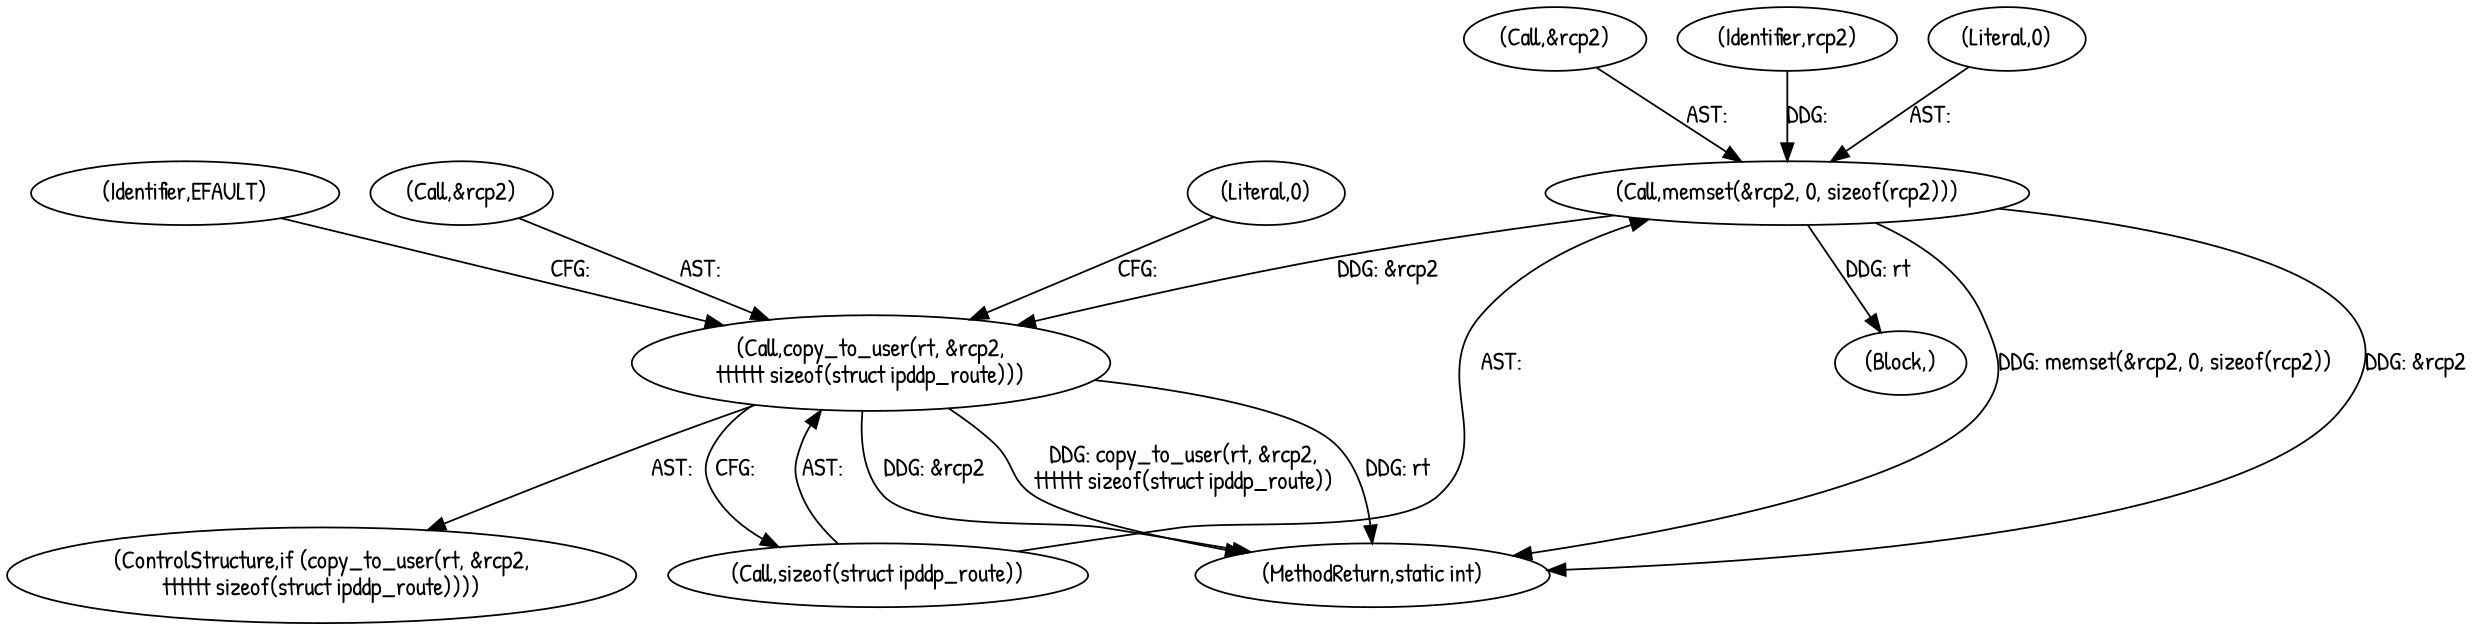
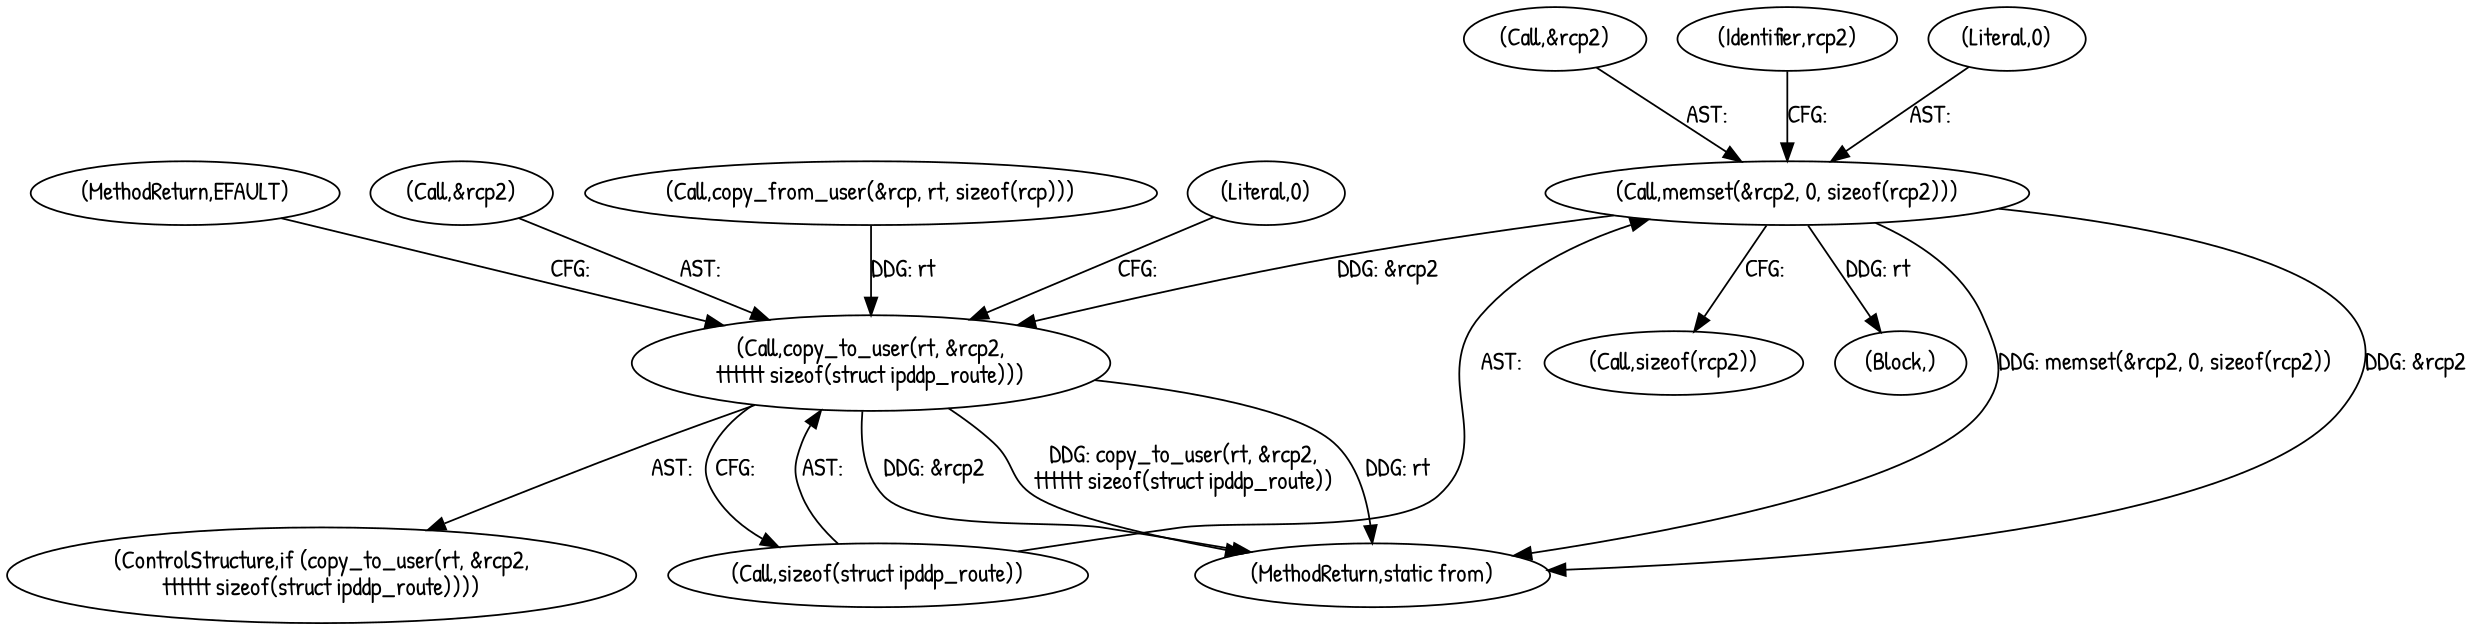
(1810, 116) -> (1810, 116)
(185, 193) -> (185, 193)
none -> (871, 193)
none -> (1674, 363)
(1373, 575) -> (1373, 575)
